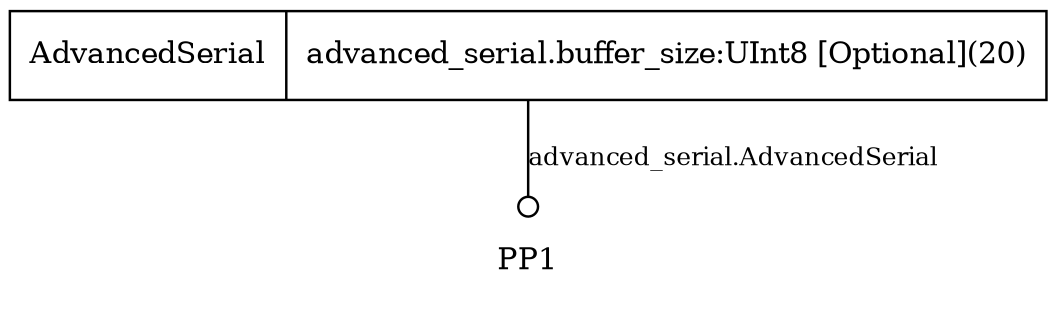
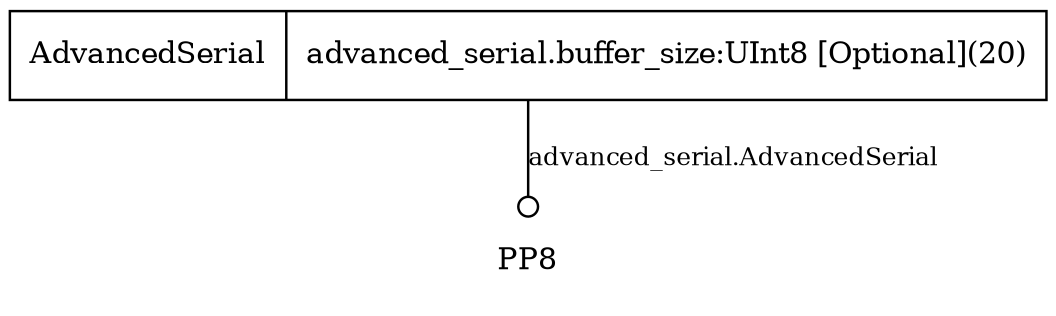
(528, 262) -> (528, 262)
